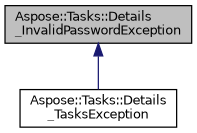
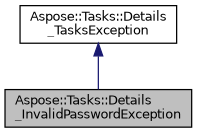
(98, 73) -> (98, 73)
